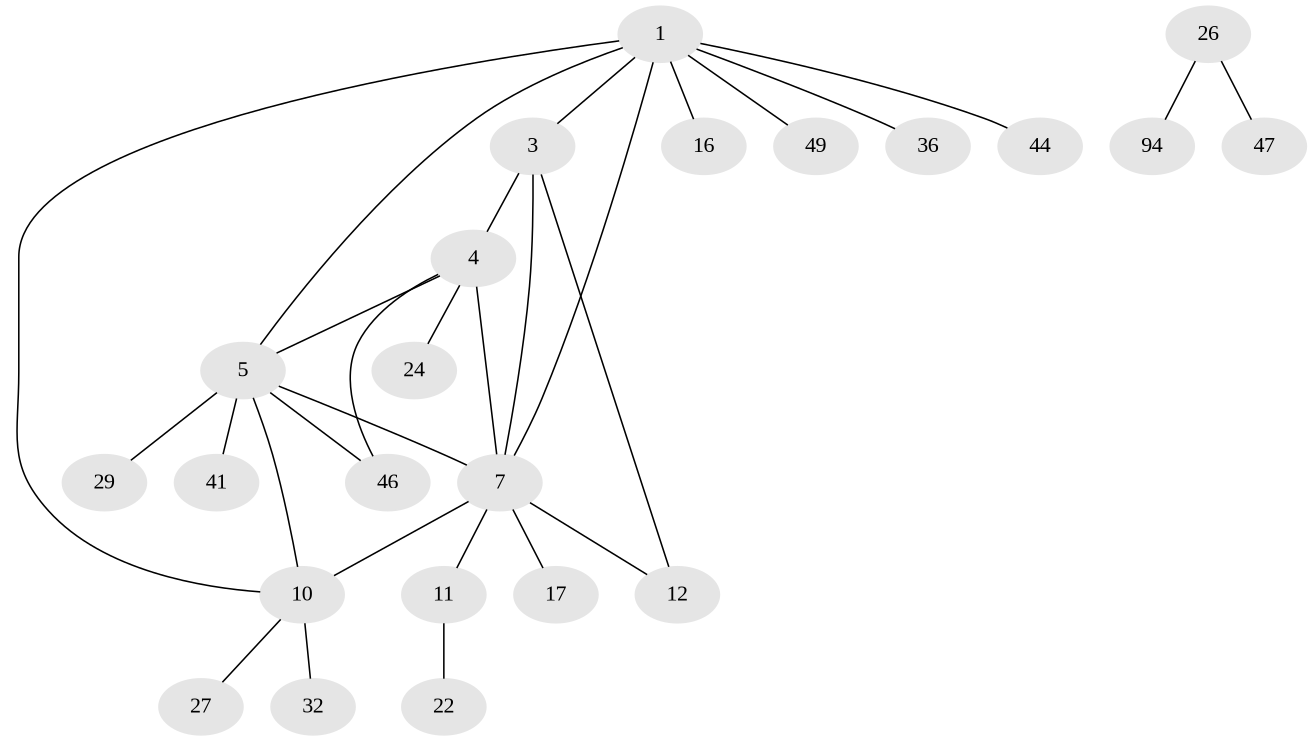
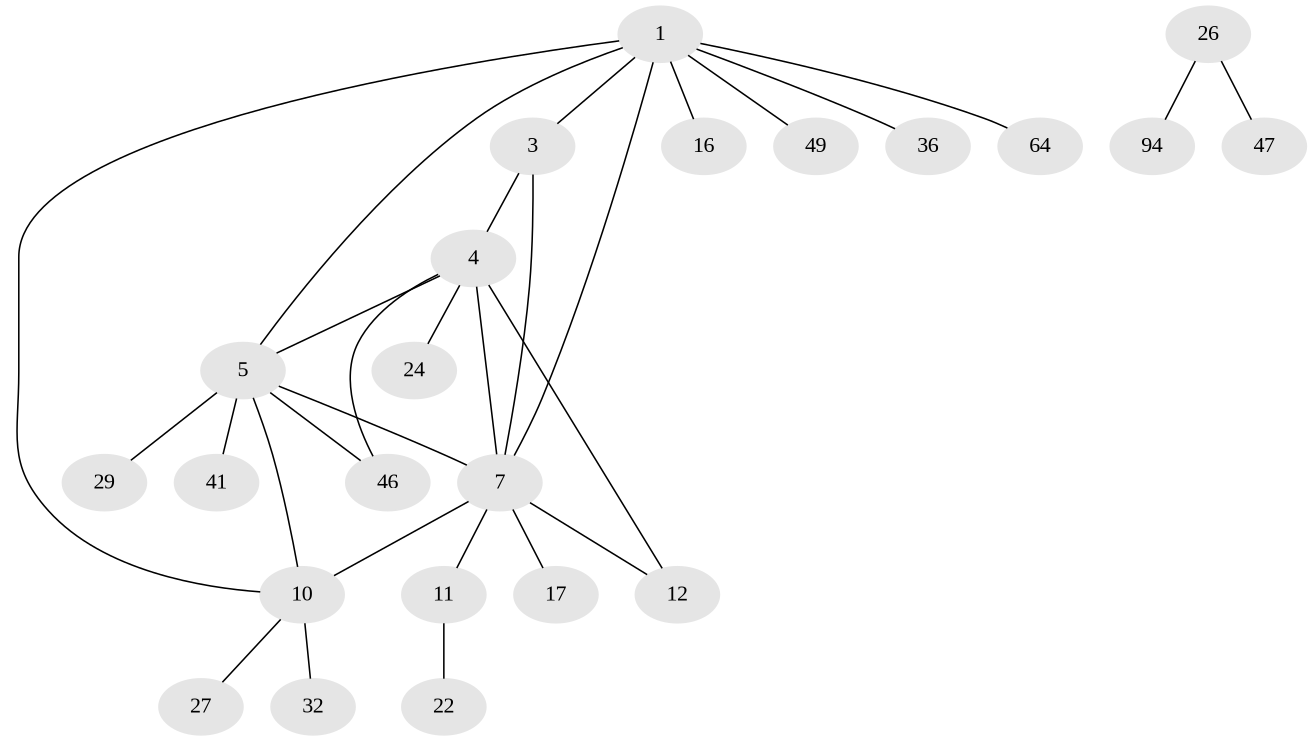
(1040, 146) -> (1040, 146)
(605, 371) -> (575, 427)
